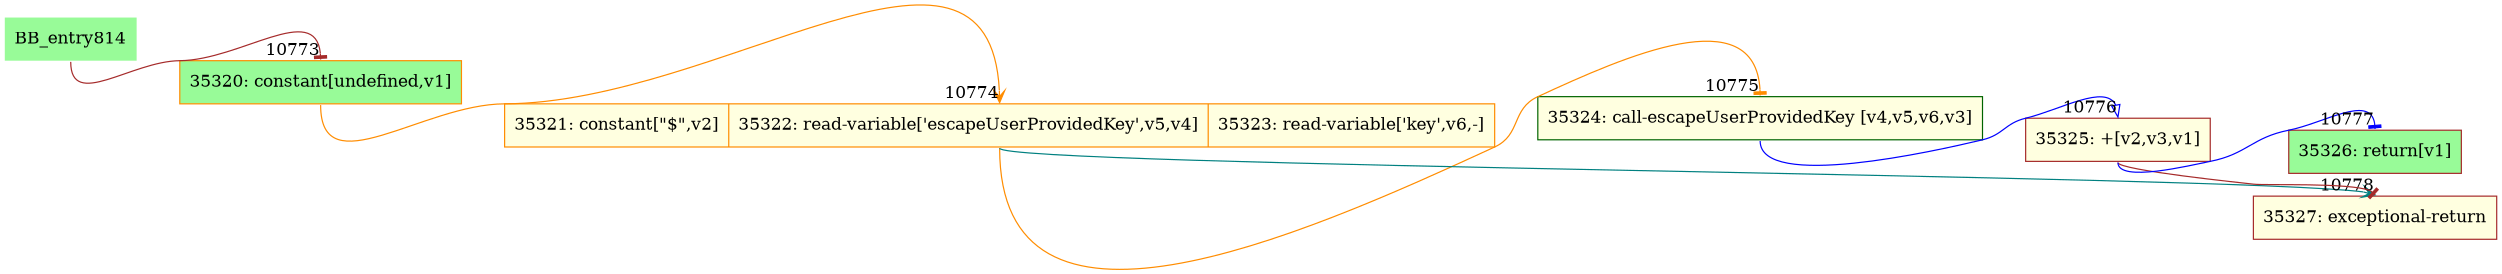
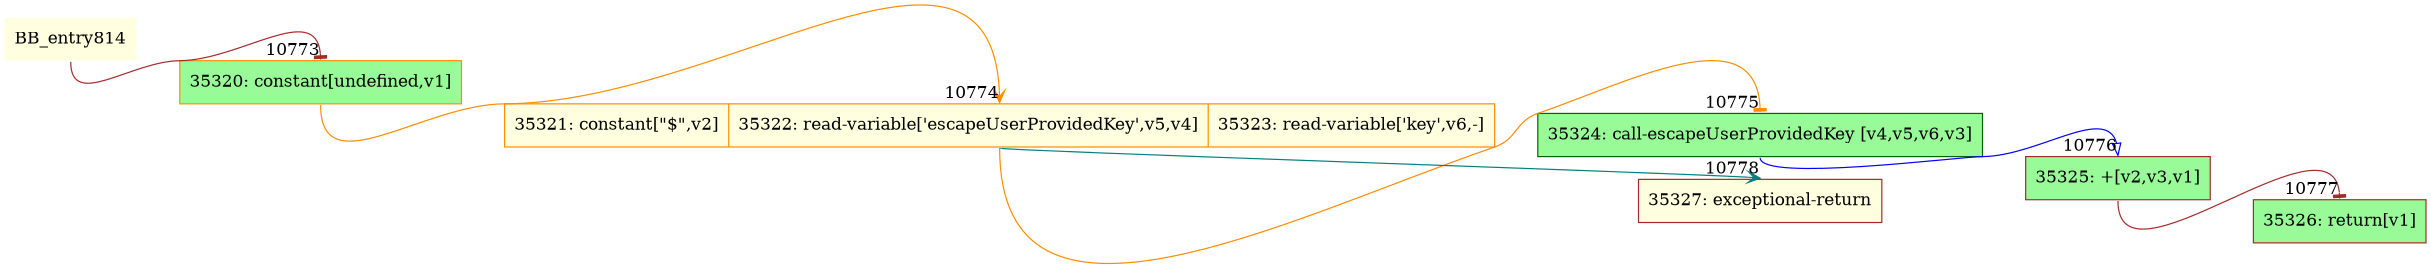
(71, 39) -> (71, 39)
(1760, 118) -> (1760, 135)
(2118, 140) -> (2118, 178)
(2248, 146) -> (2226, 201)
(2180, 175) -> none
